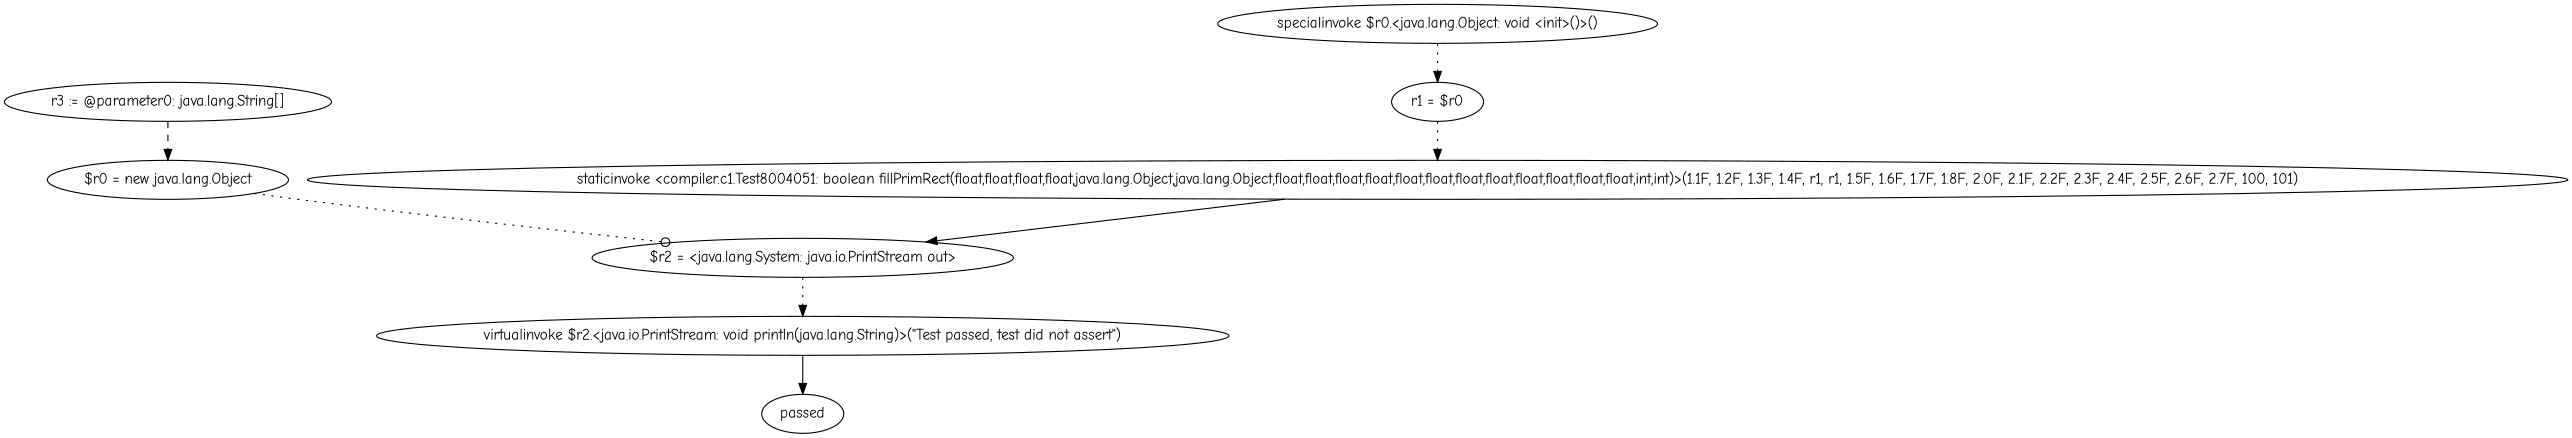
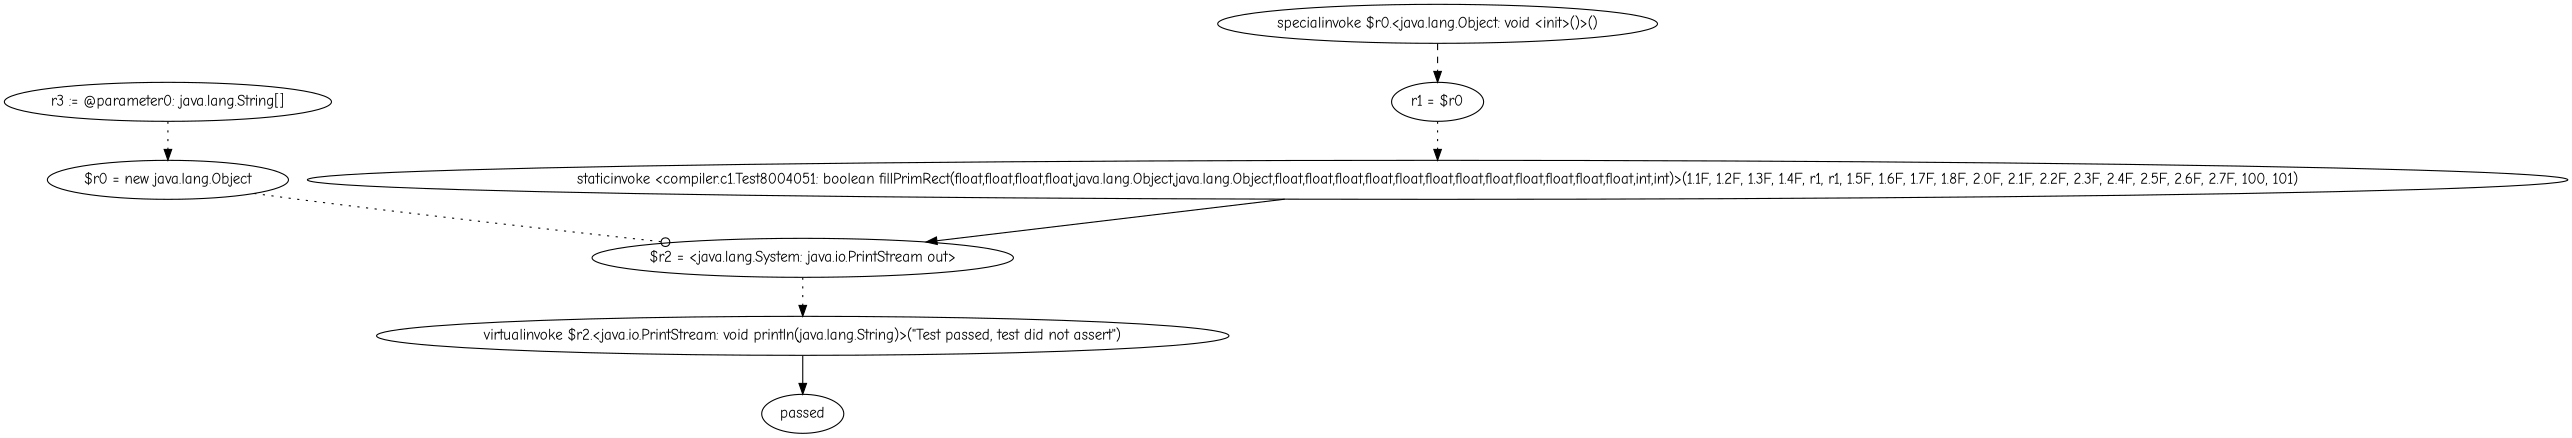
(1438, 58) -> (1438, 58)
(168, 136) -> (168, 136)
